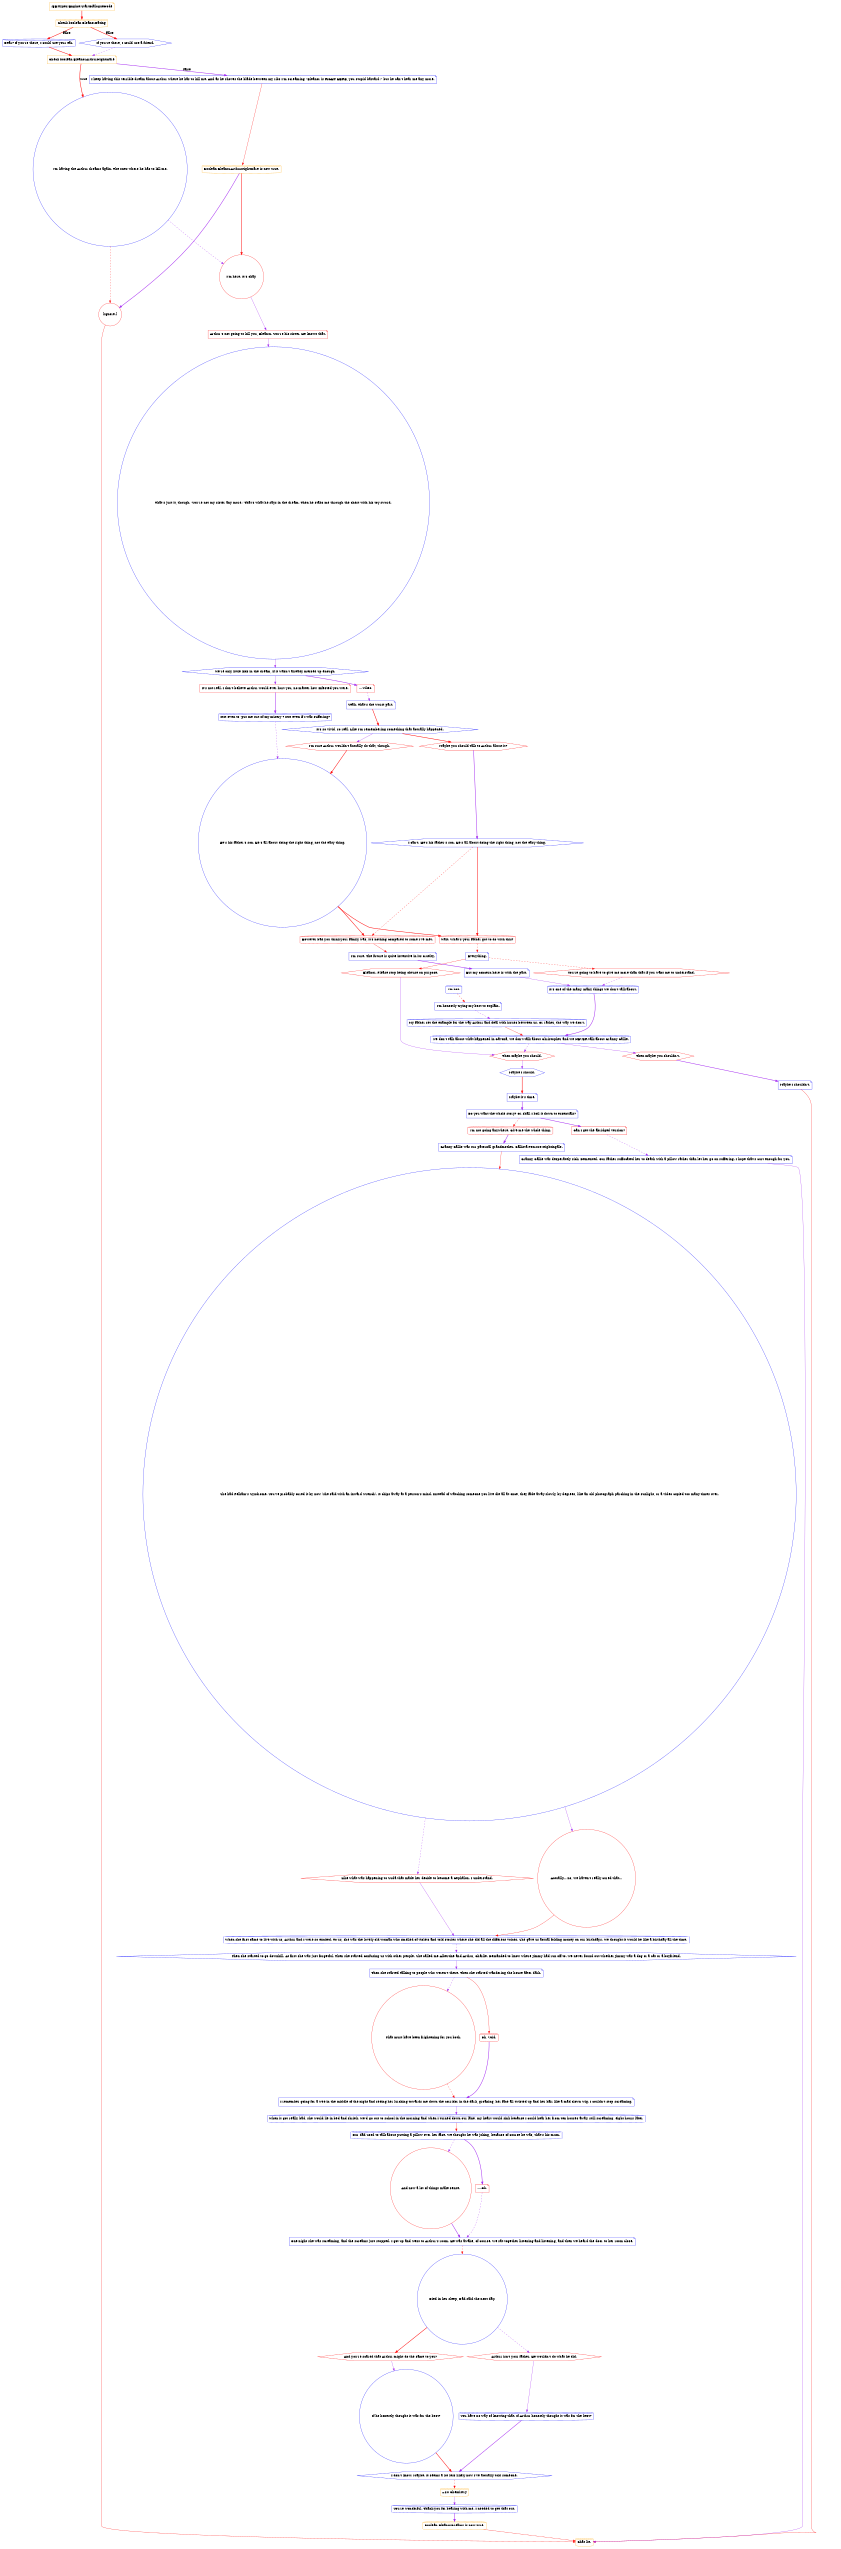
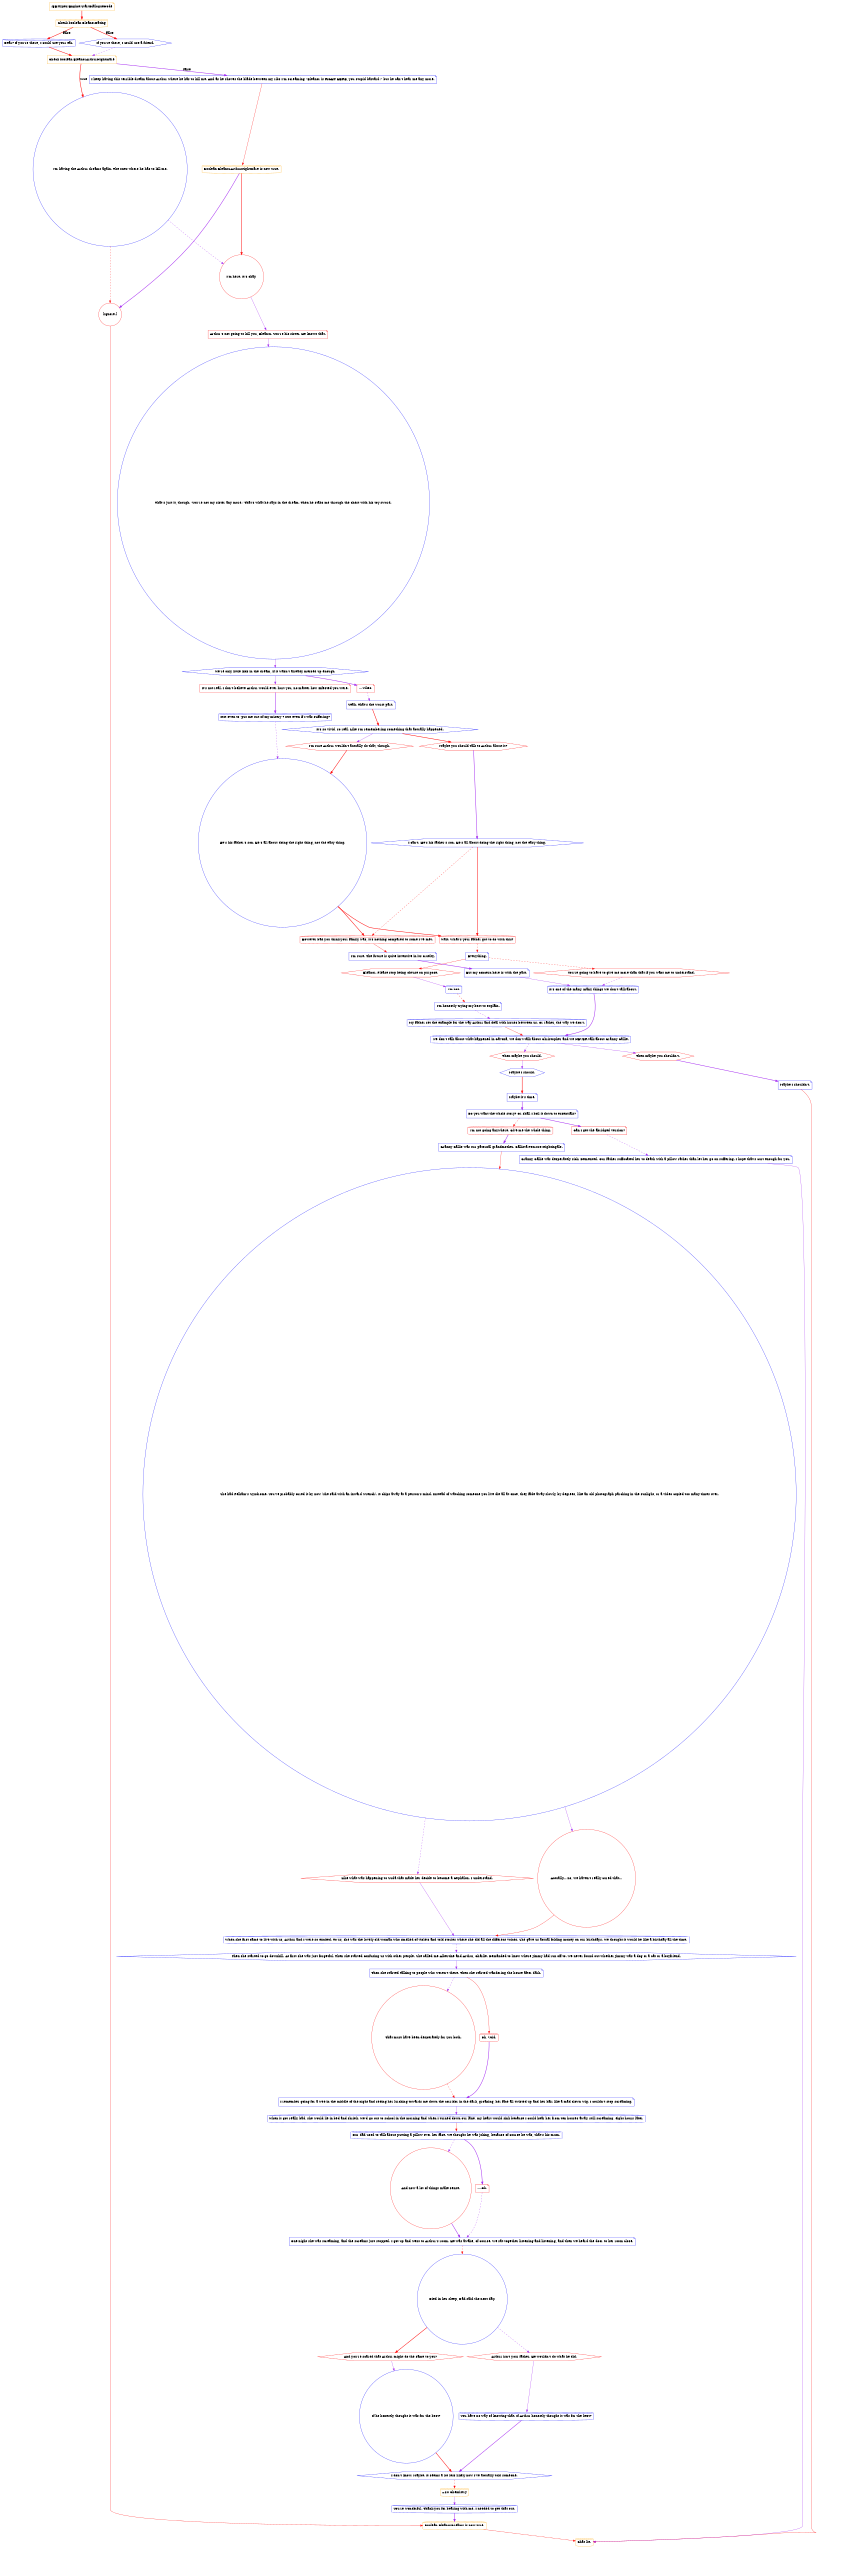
(414, 1047) -> (428, 982)
(101, 1661) -> (110, 1574)
(424, 2038) -> (424, 2038)
